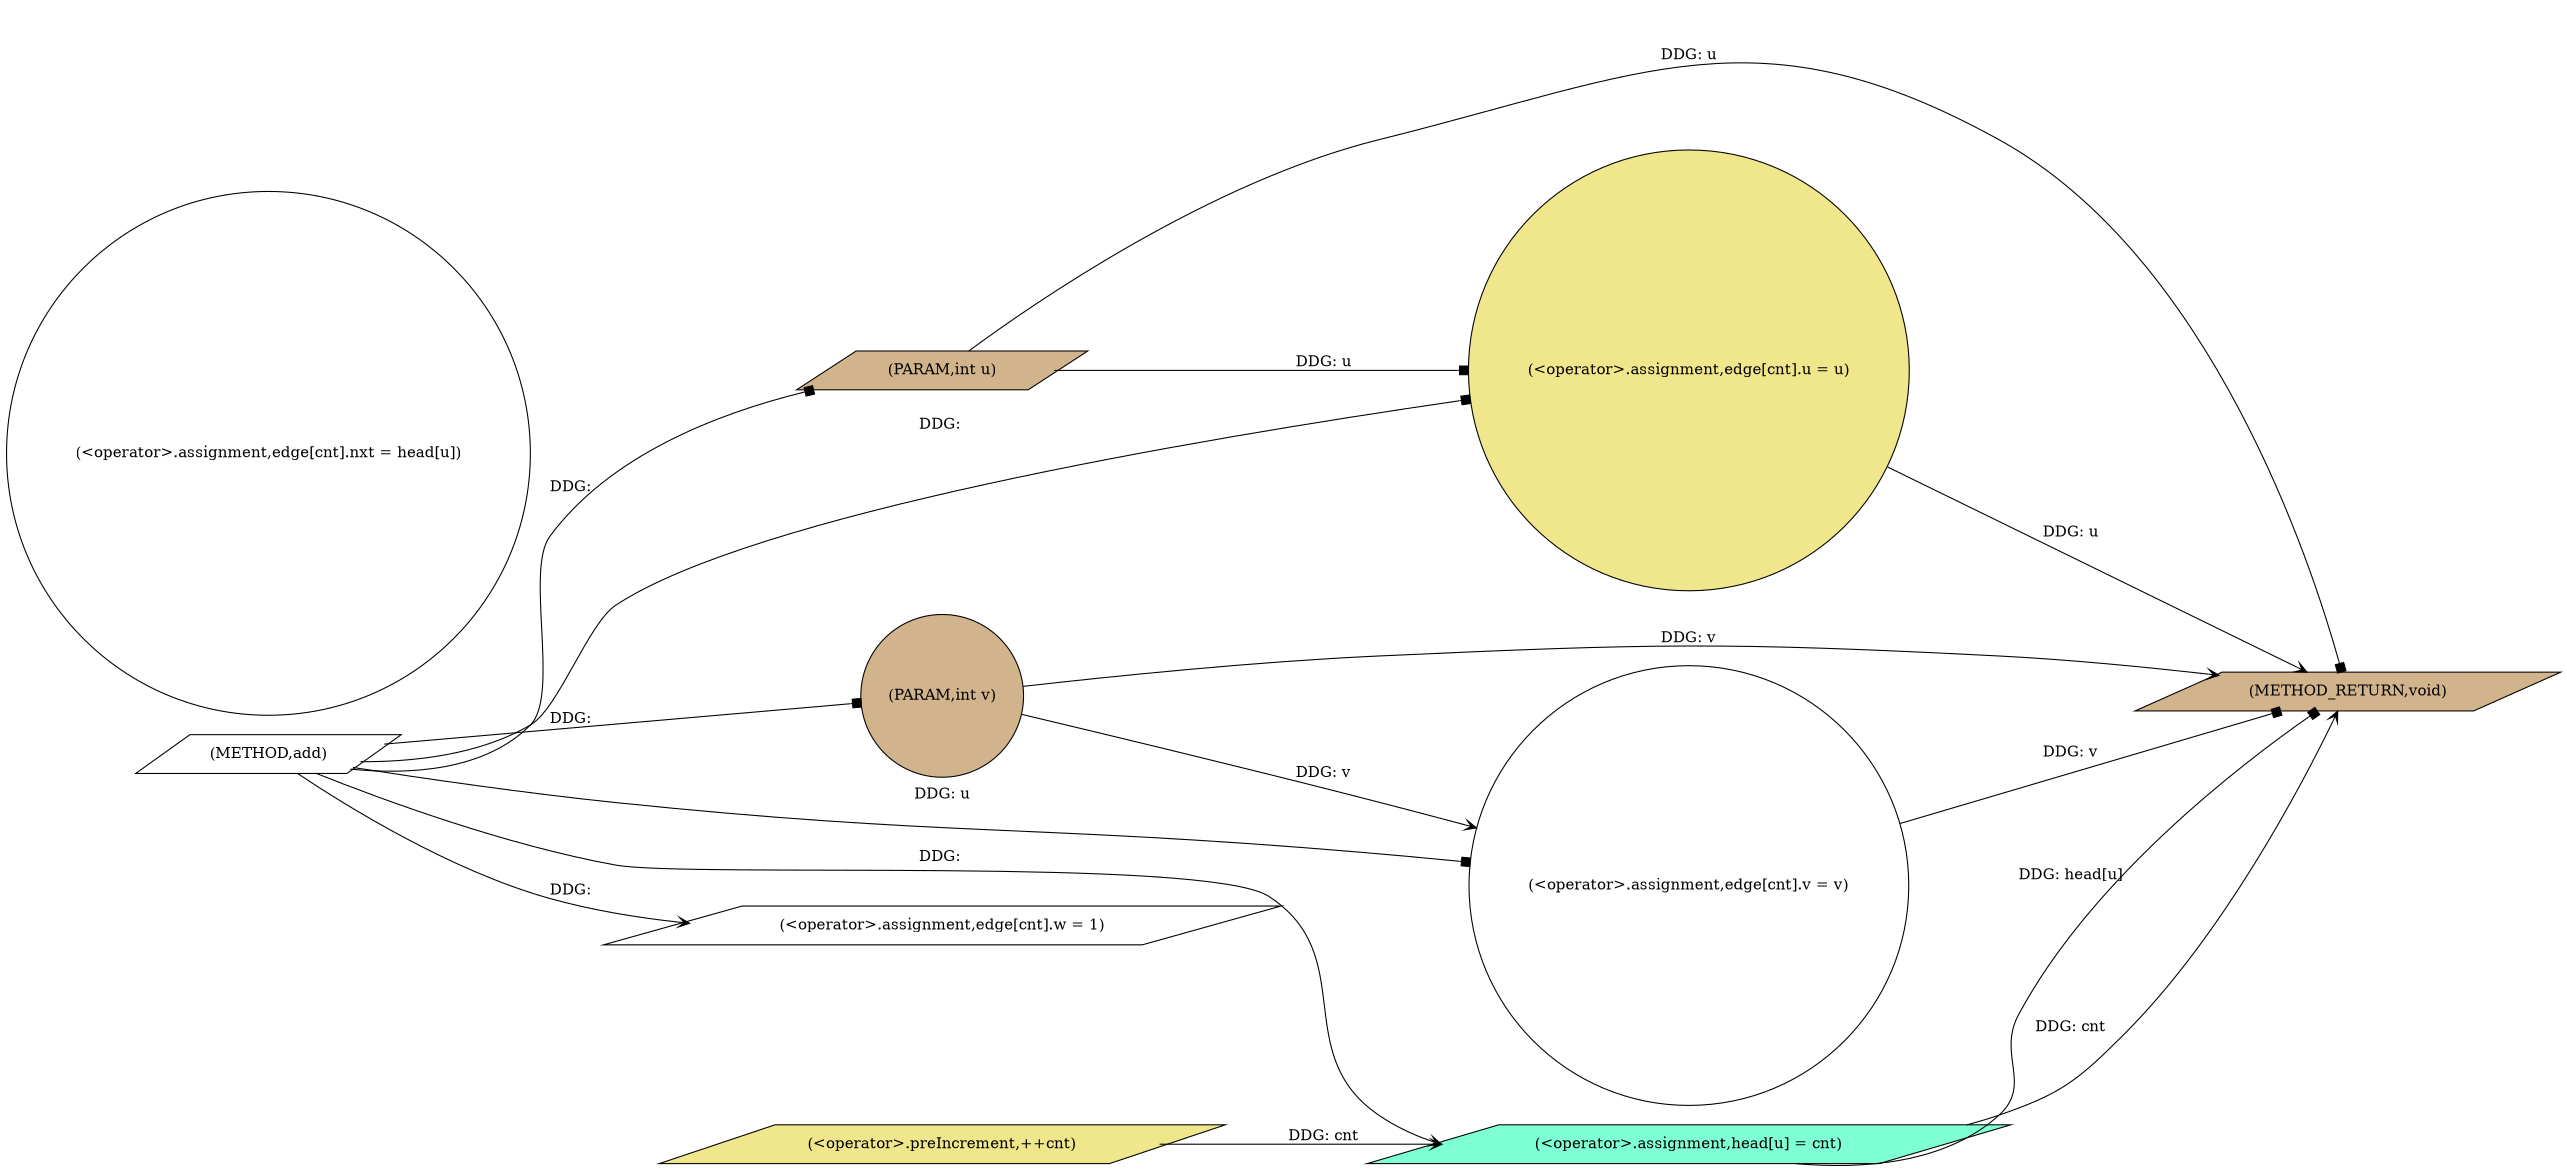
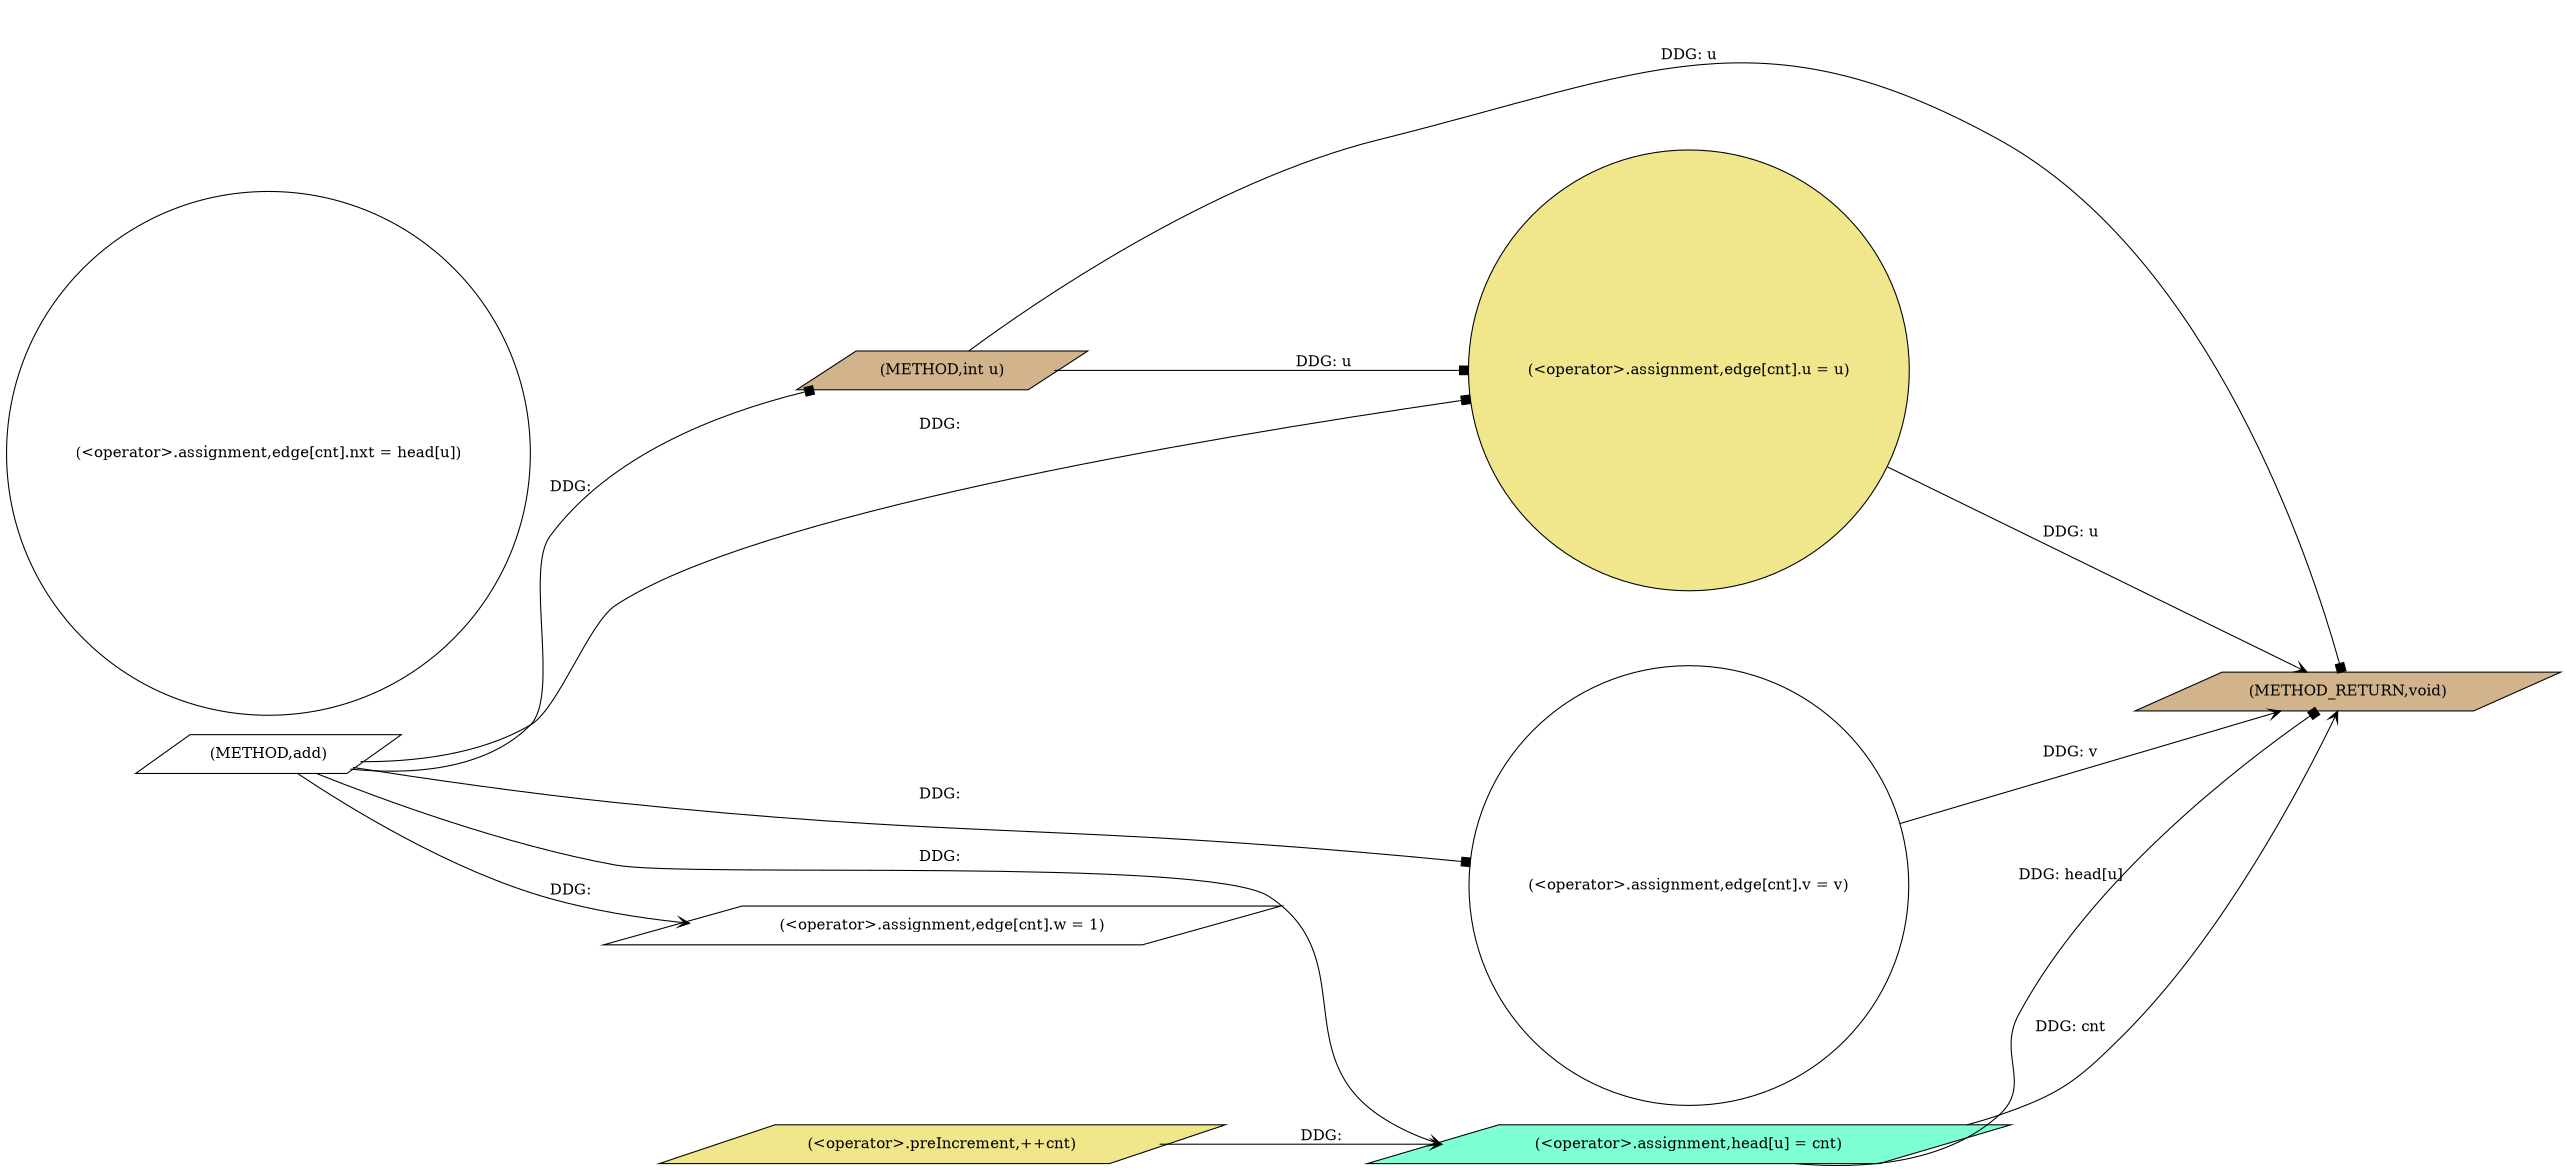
(942, 370) -> (942, 370)
(942, 696) -> none
(2085, 769) -> (2085, 769)
(942, 794) -> (942, 794)
(1324, 1136) -> (1324, 1136)
